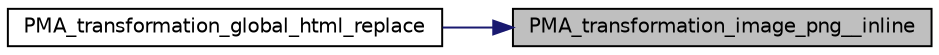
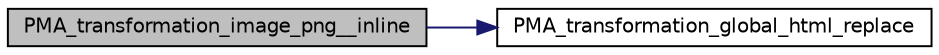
(468, 28) -> (452, 28)
